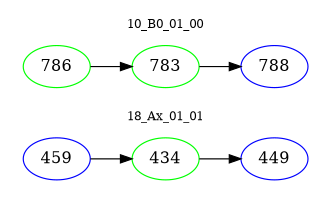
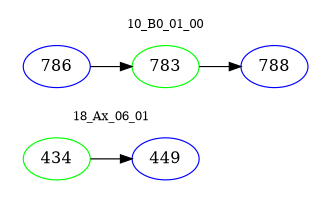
(57, 67) -> (57, 67)
(166, 117) -> (111, 117)
(57, 159) -> none
